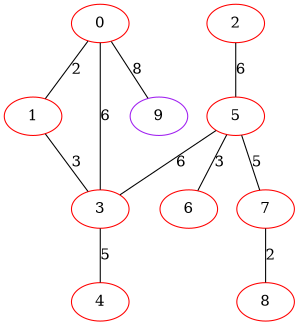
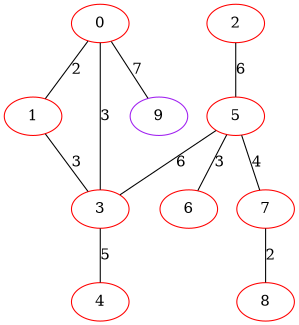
(138, 70) -> (138, 70)
(106, 116) -> (106, 116)
(257, 163) -> (257, 163)
